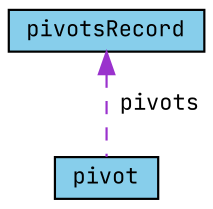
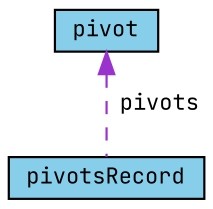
(107, 116) -> (107, 116)
